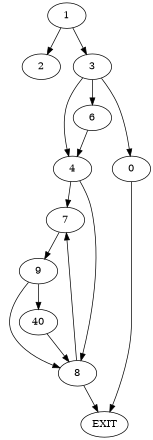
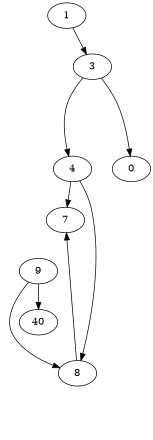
(41, 67) -> none
(92, 118) -> none
(54, 242) -> none
(56, 345) -> none
(104, 424) -> none
